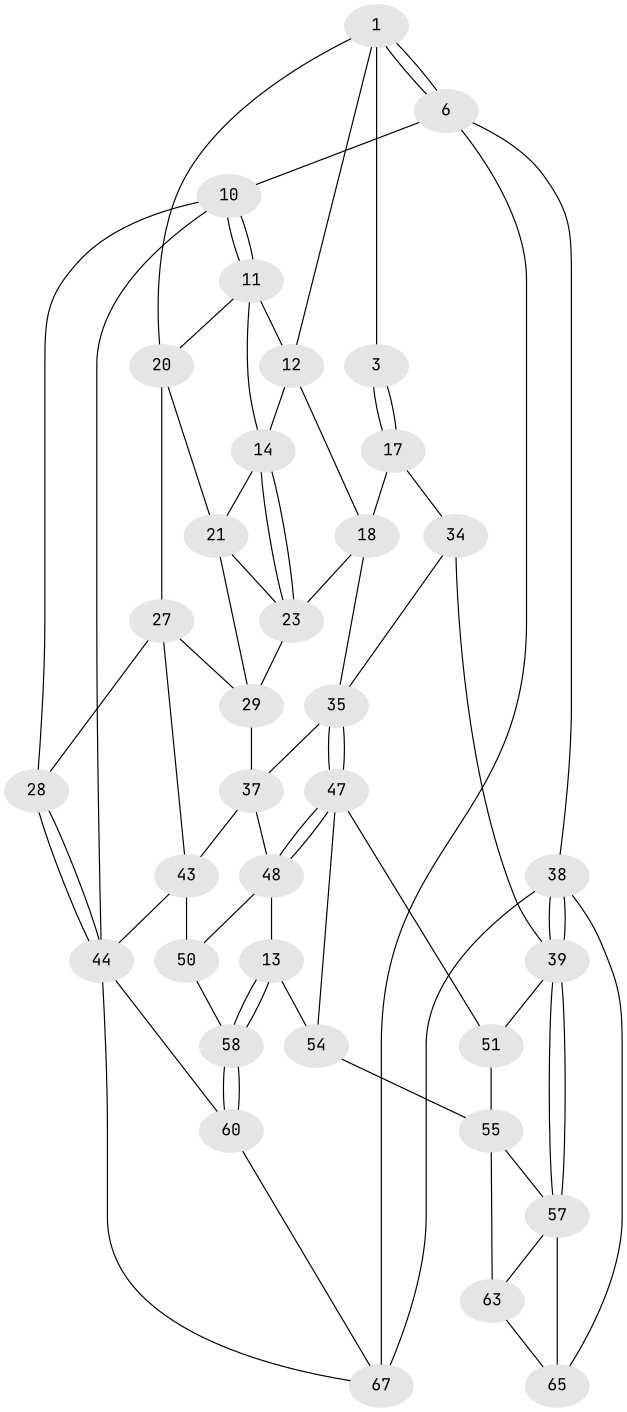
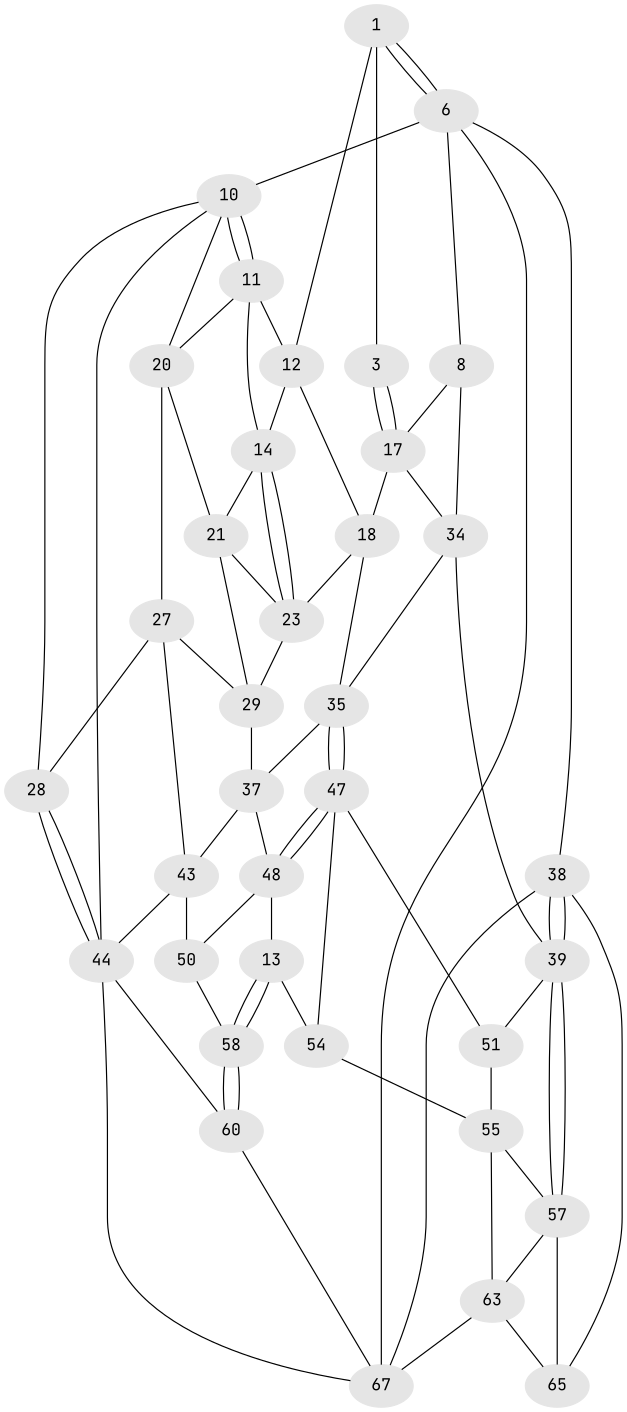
(198, 157) -> (195, 281)
none -> (462, 366)
none -> (437, 1344)
